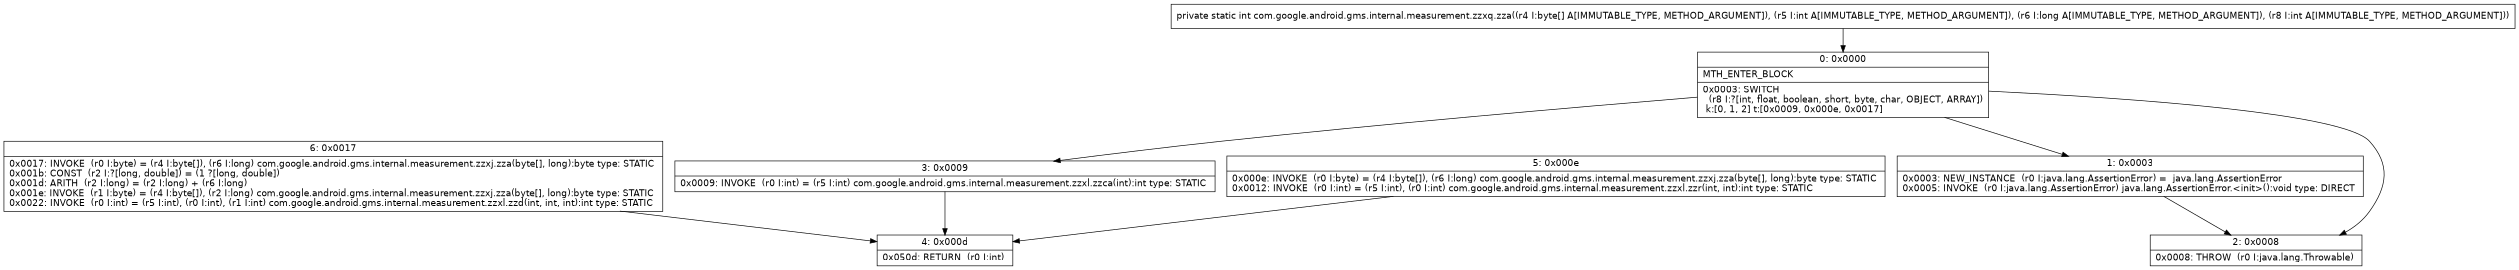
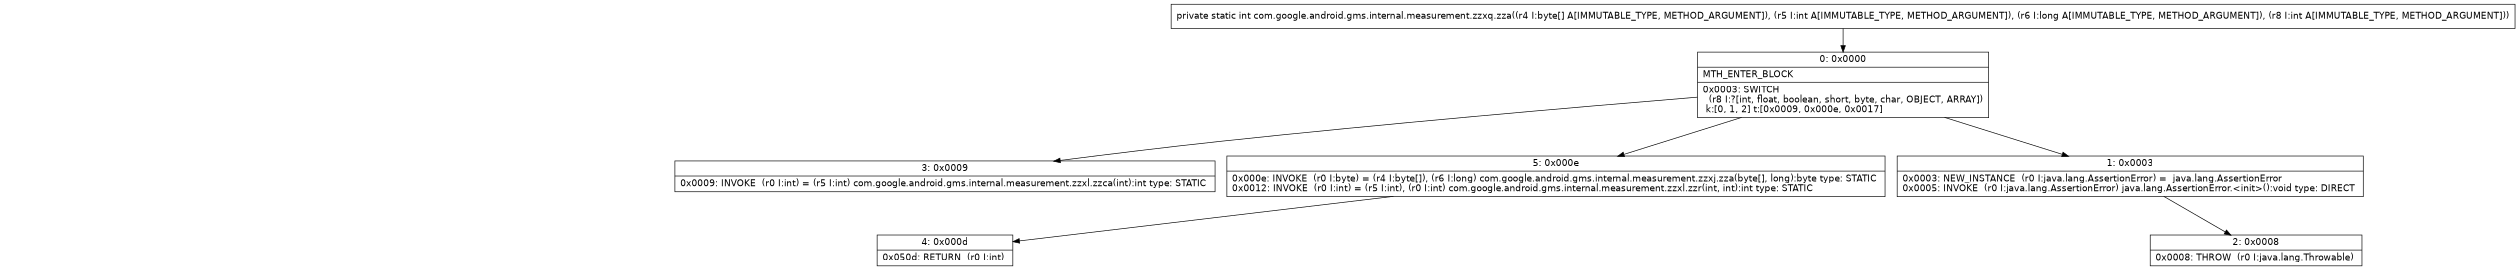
(2236, 110) -> (1683, 136)
(333, 176) -> none
(945, 210) -> none
